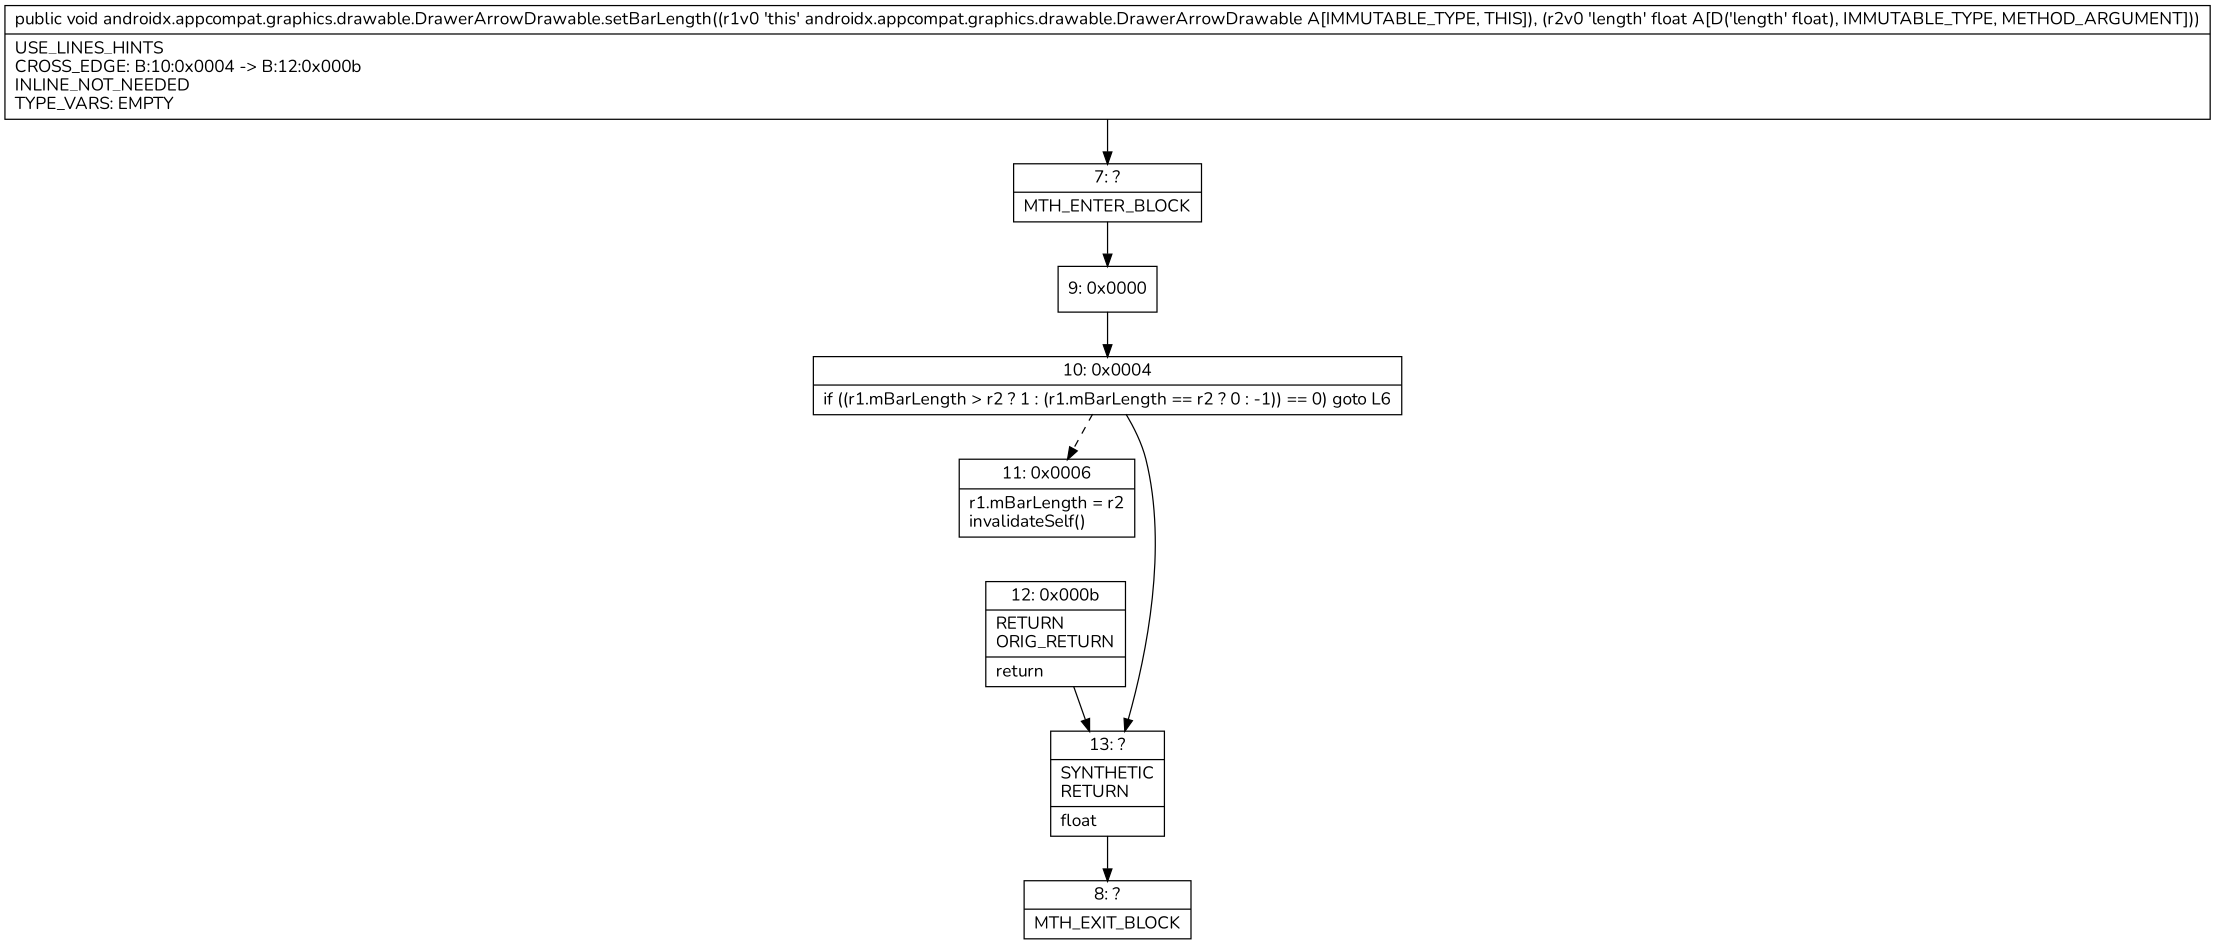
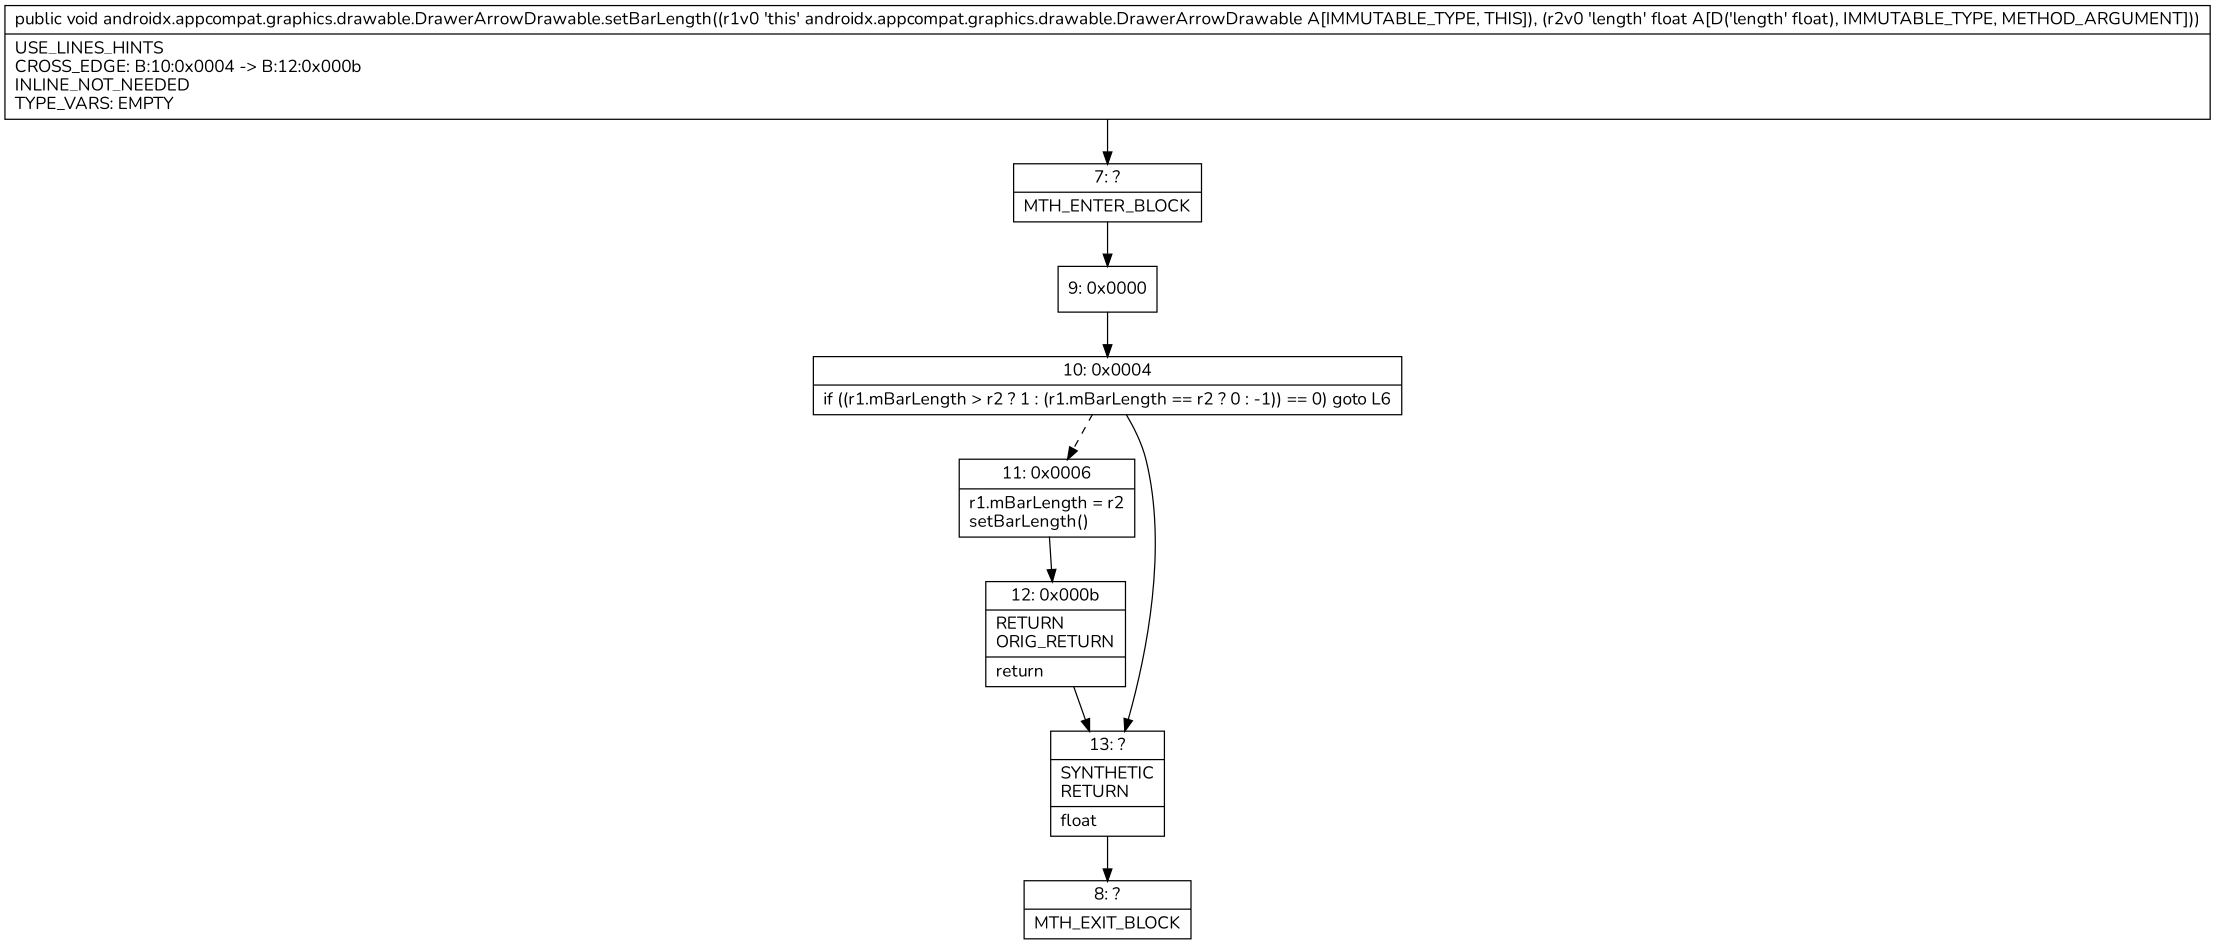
(1028, 522) -> (1029, 522)
none -> (1050, 553)
